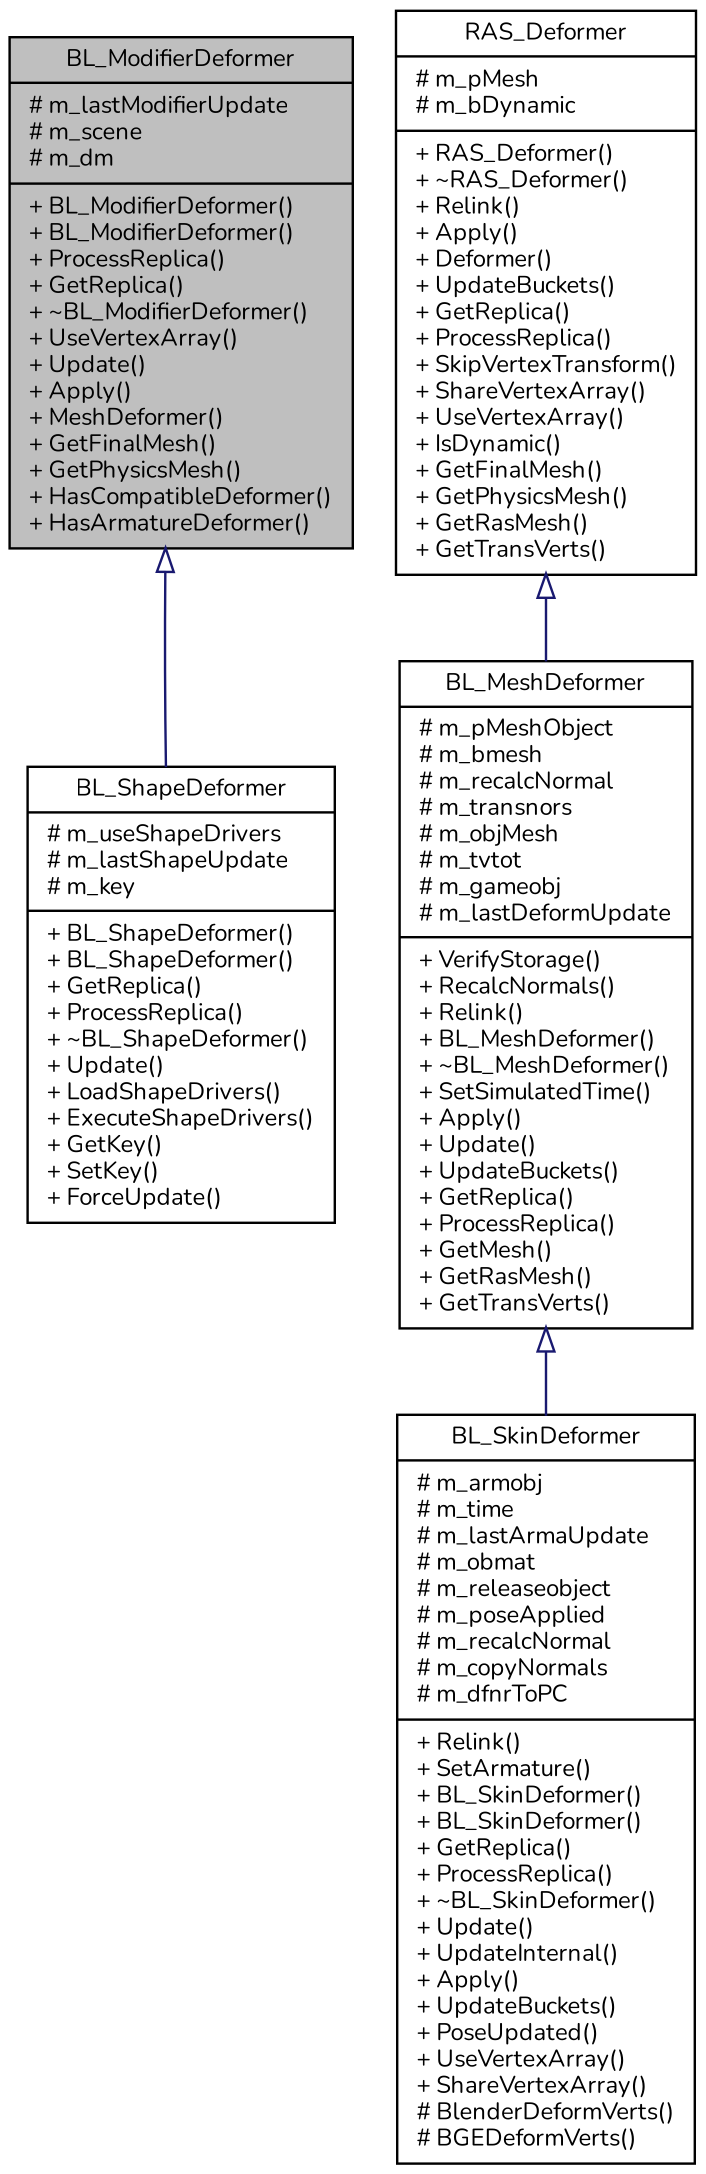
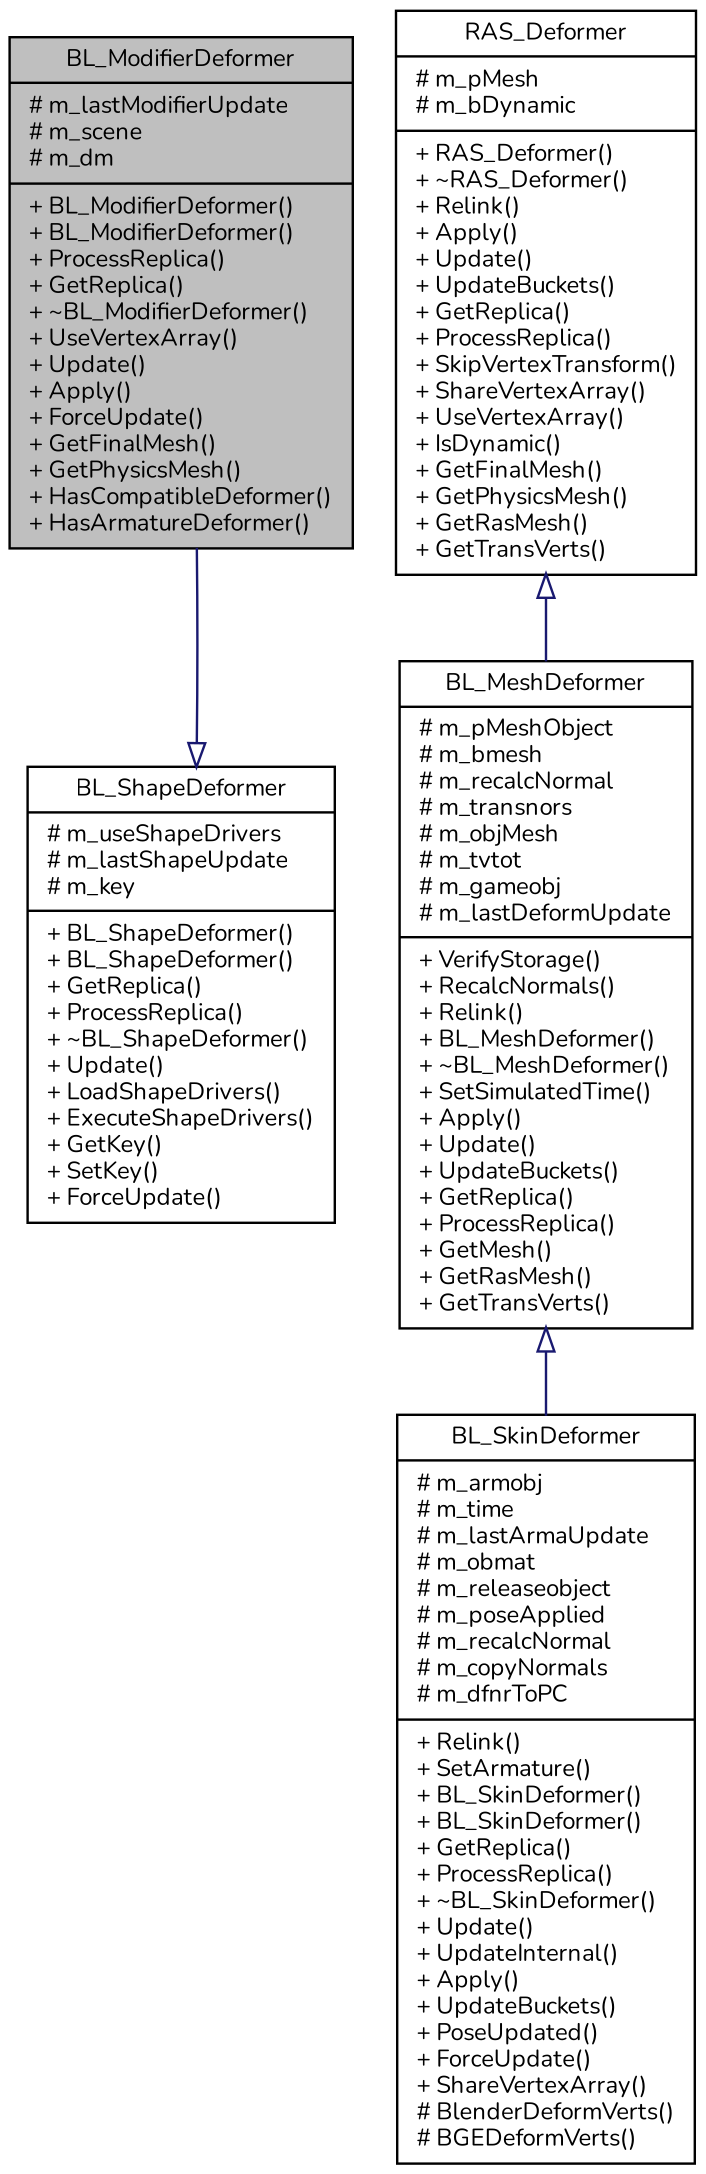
(485, 259) -> (474, 259)
(127, 418) -> (116, 418)
(165, 670) -> (197, 645)
(522, 2059) -> (504, 2059)
